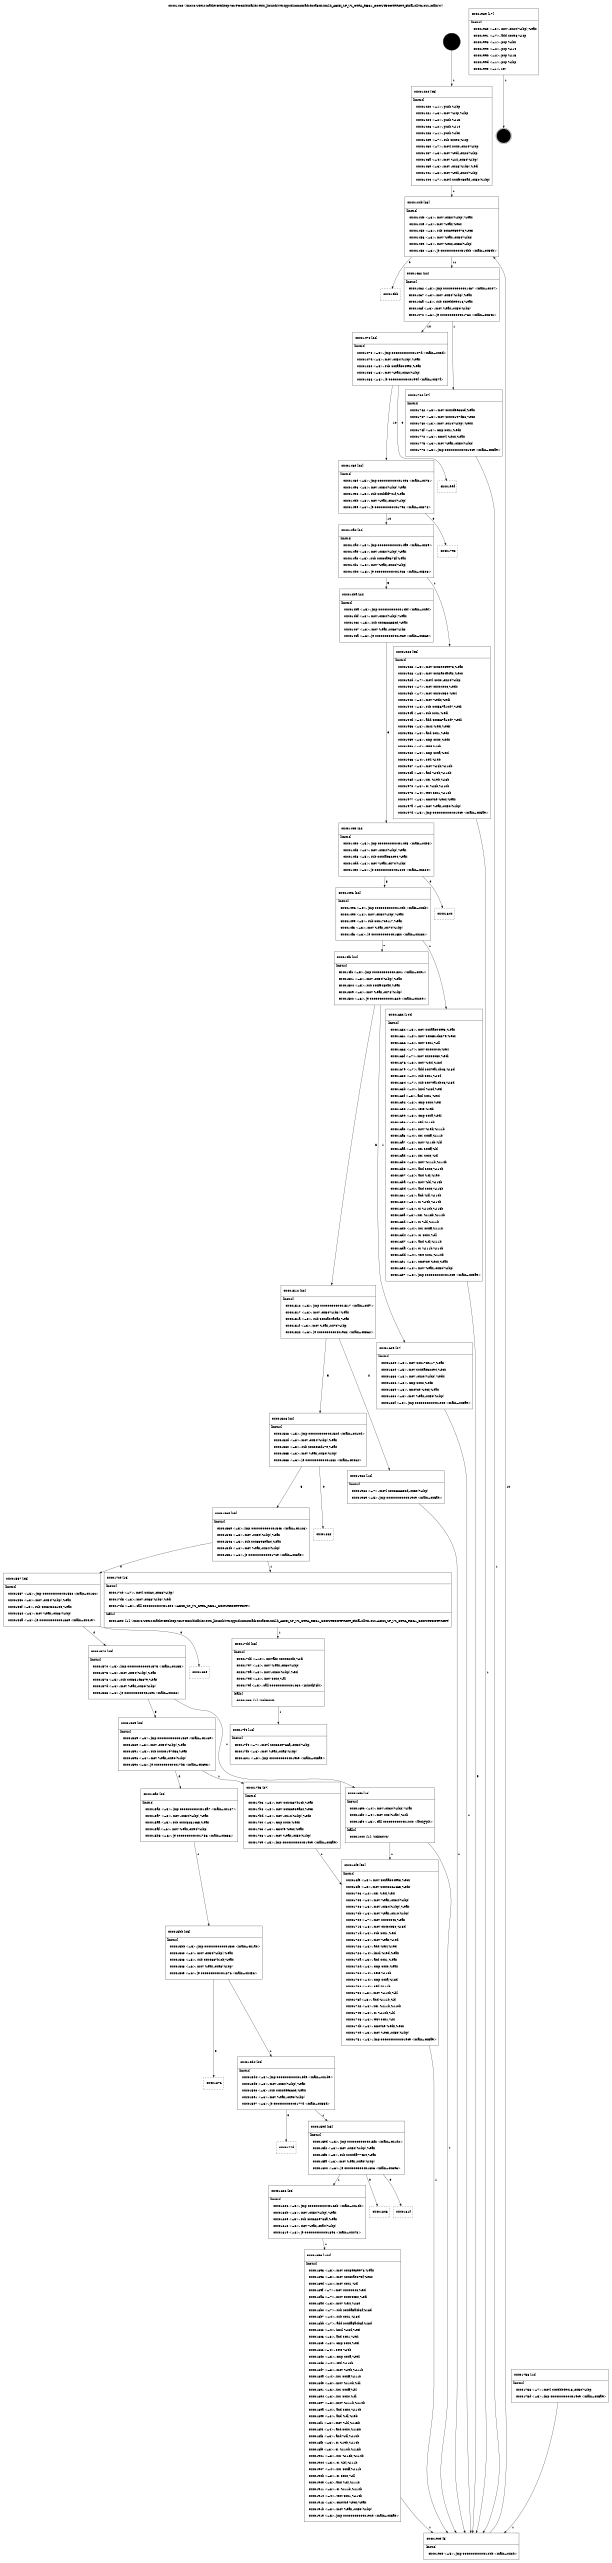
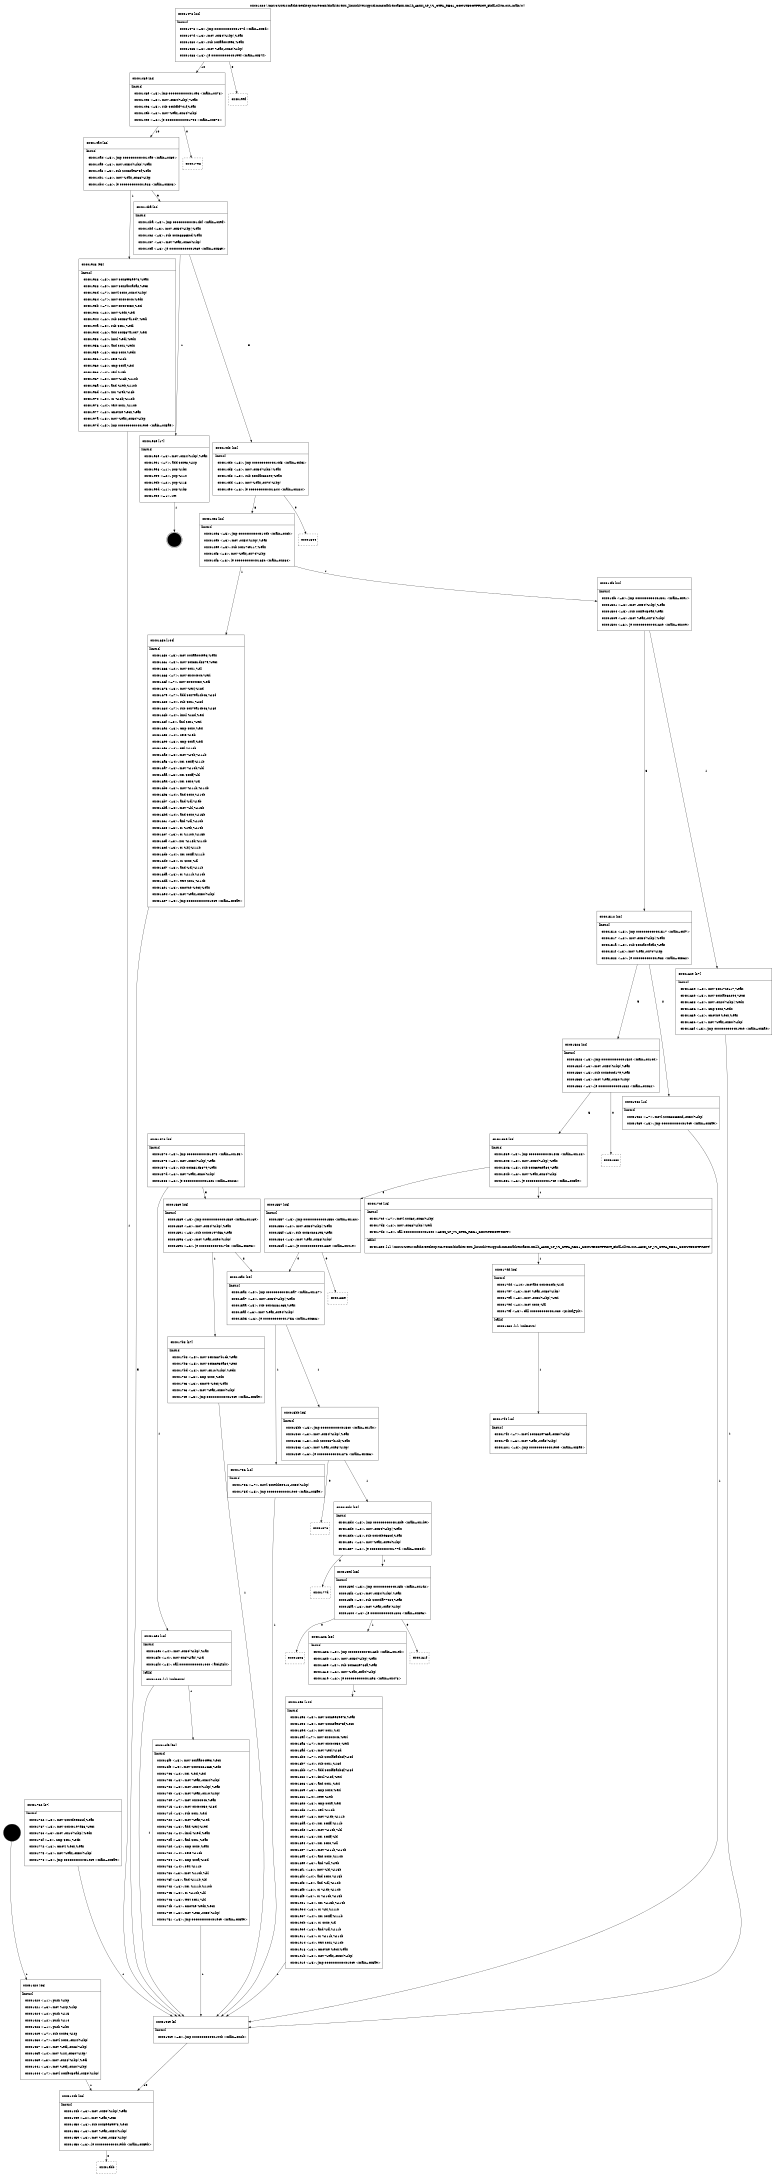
(452, 295) -> none
none -> (178, 344)
none -> (276, 1394)
(94, 1635) -> (295, 1261)
(328, 1866) -> (254, 1714)
